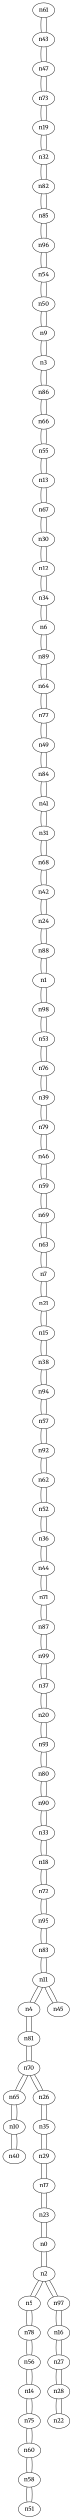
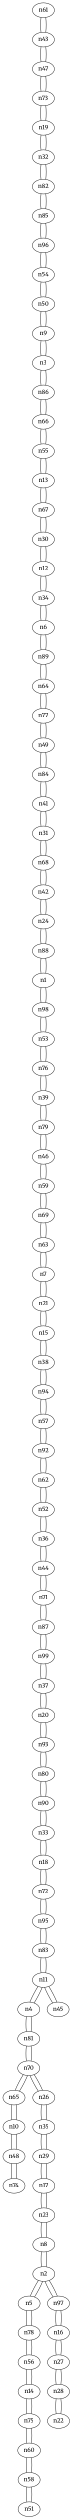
(14, 2156) -> (14, 2156)
none -> (14, 2186)
(44, 2245) -> (44, 2245)
